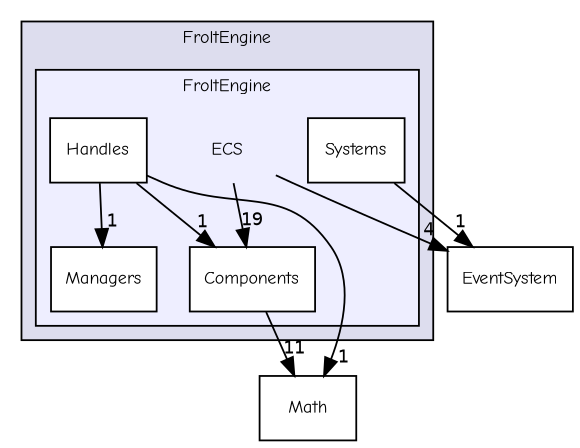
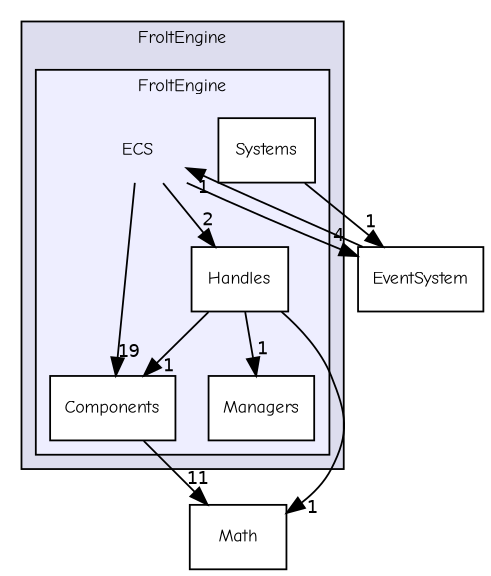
none -> (183, 208)
none -> (283, 211)
